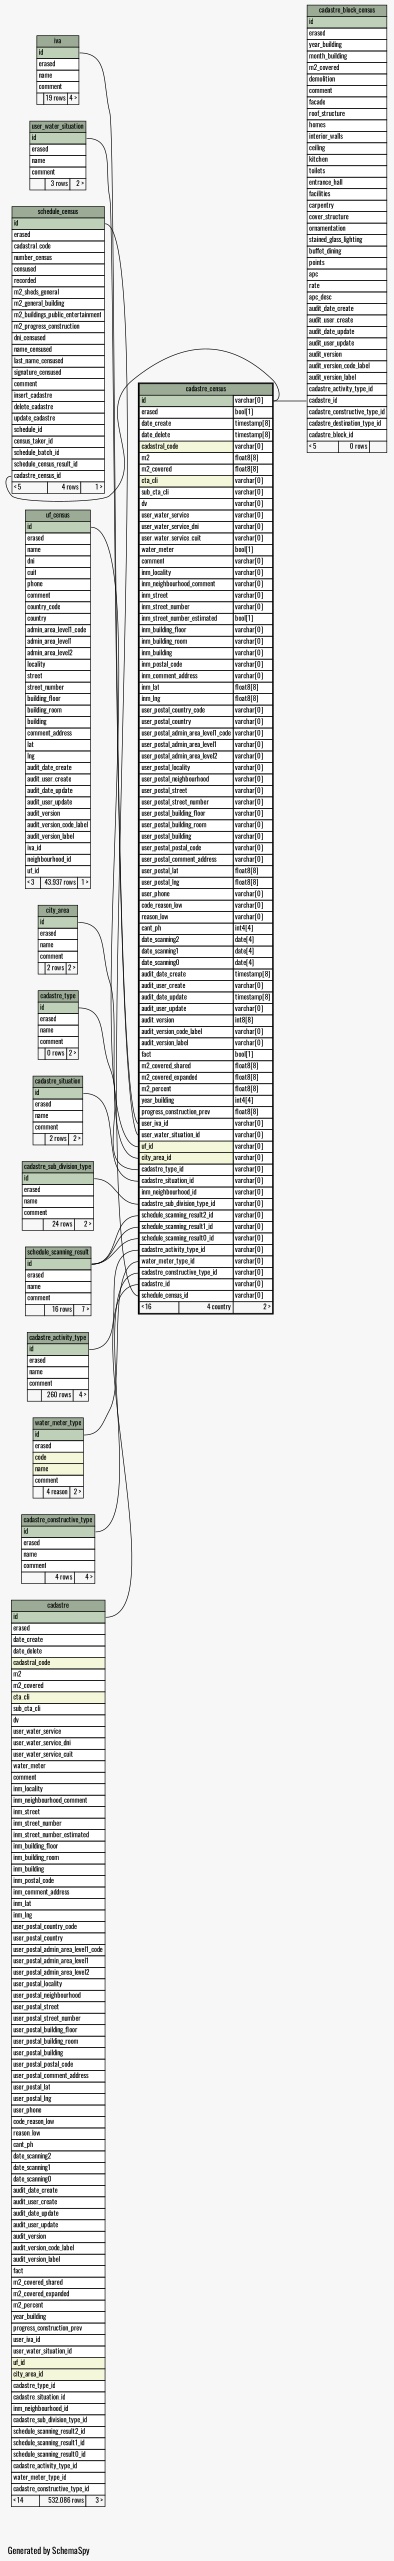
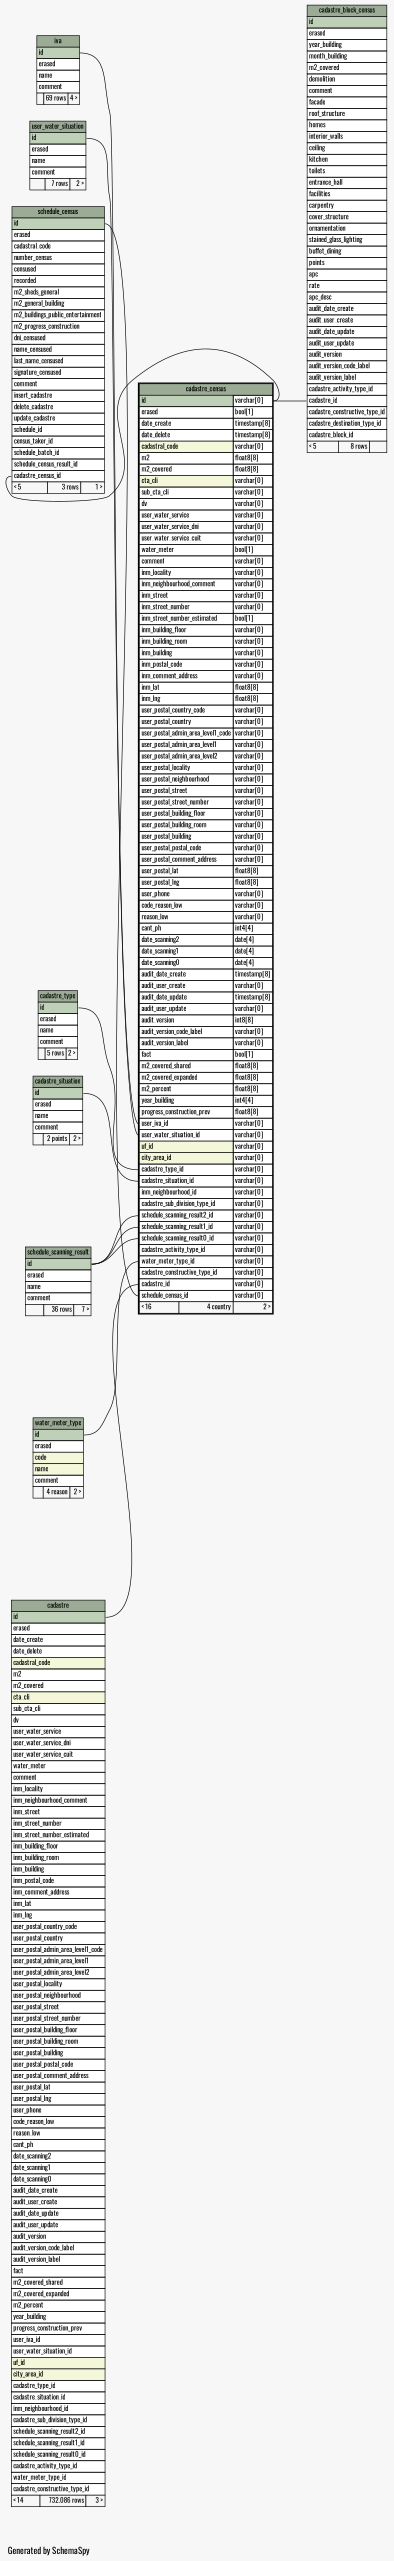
(56, 98) -> (56, 98)
(59, 184) -> (60, 184)
(359, 447) -> (359, 447)
(70, 487) -> (70, 487)
(58, 699) -> none
(58, 940) -> none
(56, 1053) -> (56, 1053)
(58, 1139) -> (57, 1139)
(58, 1196) -> none
(62, 1310) -> (62, 1310)
(58, 1367) -> none
(58, 1549) -> none
(66, 2501) -> (66, 2501)
